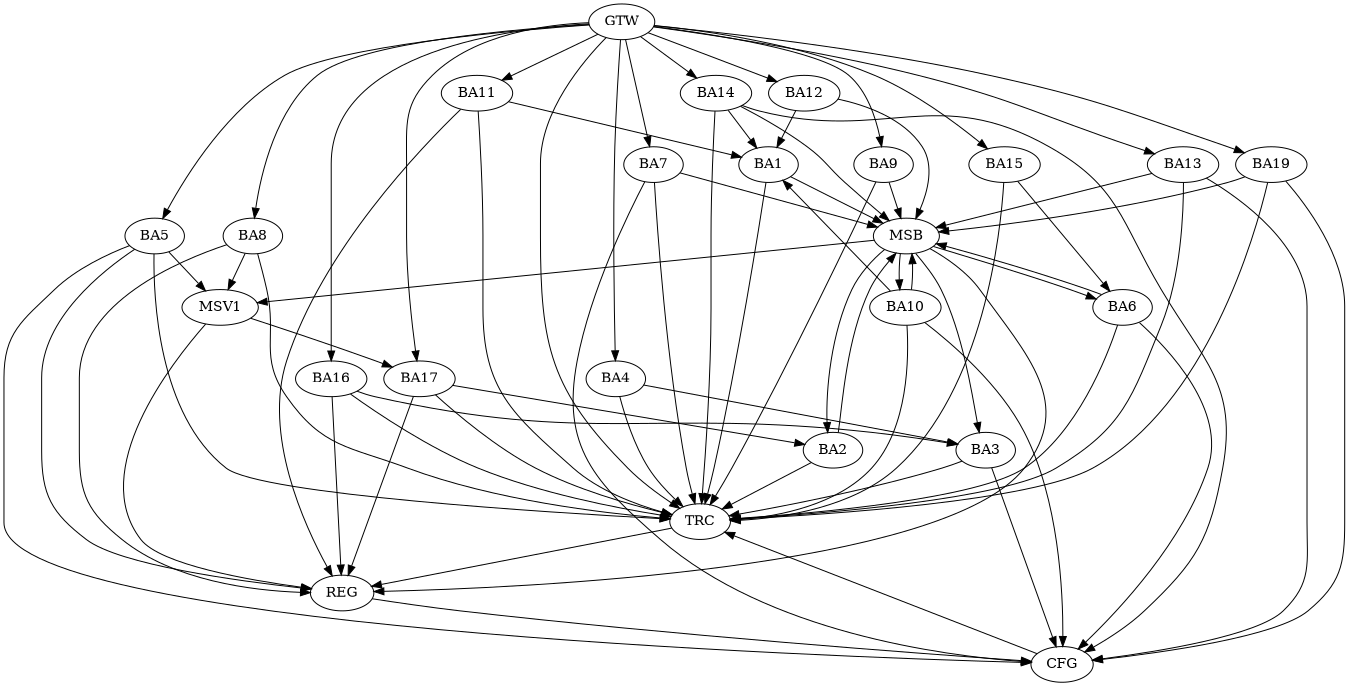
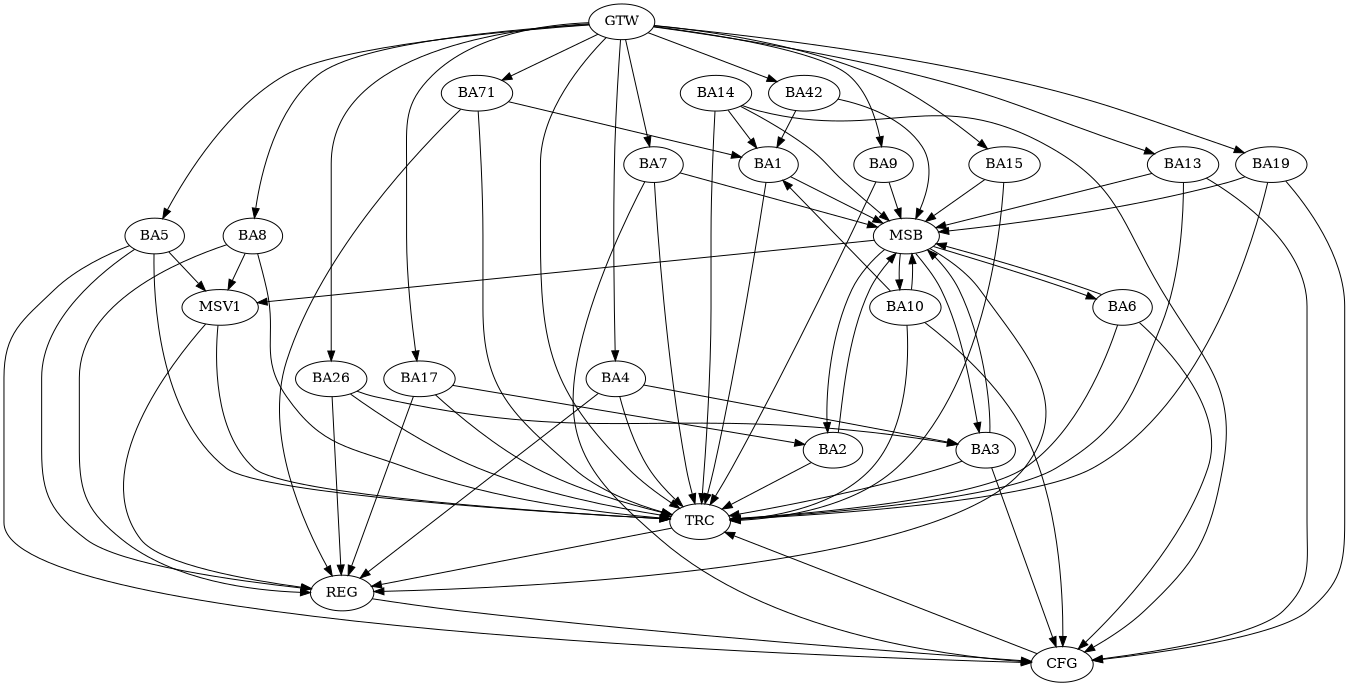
(665, 54) -> none
(477, 93) -> (477, 93)
(804, 93) -> (804, 93)
(1060, 232) -> (959, 198)
(317, 340) -> (269, 475)
none -> (978, 344)
(331, 379) -> (331, 379)
none -> (483, 483)
